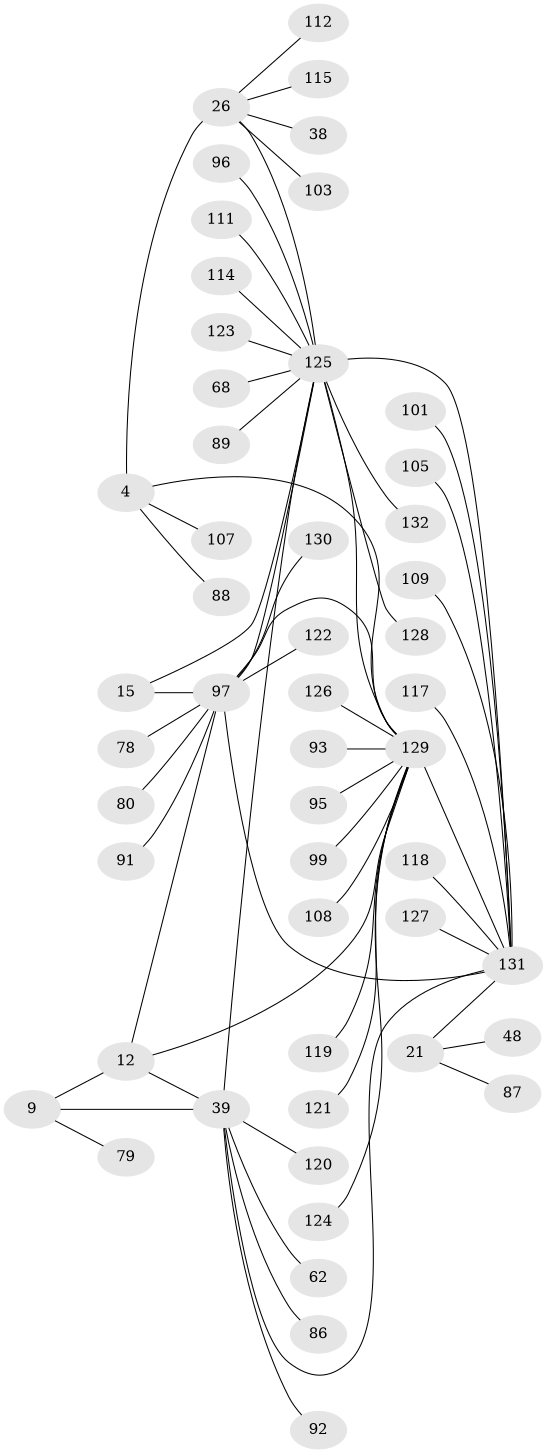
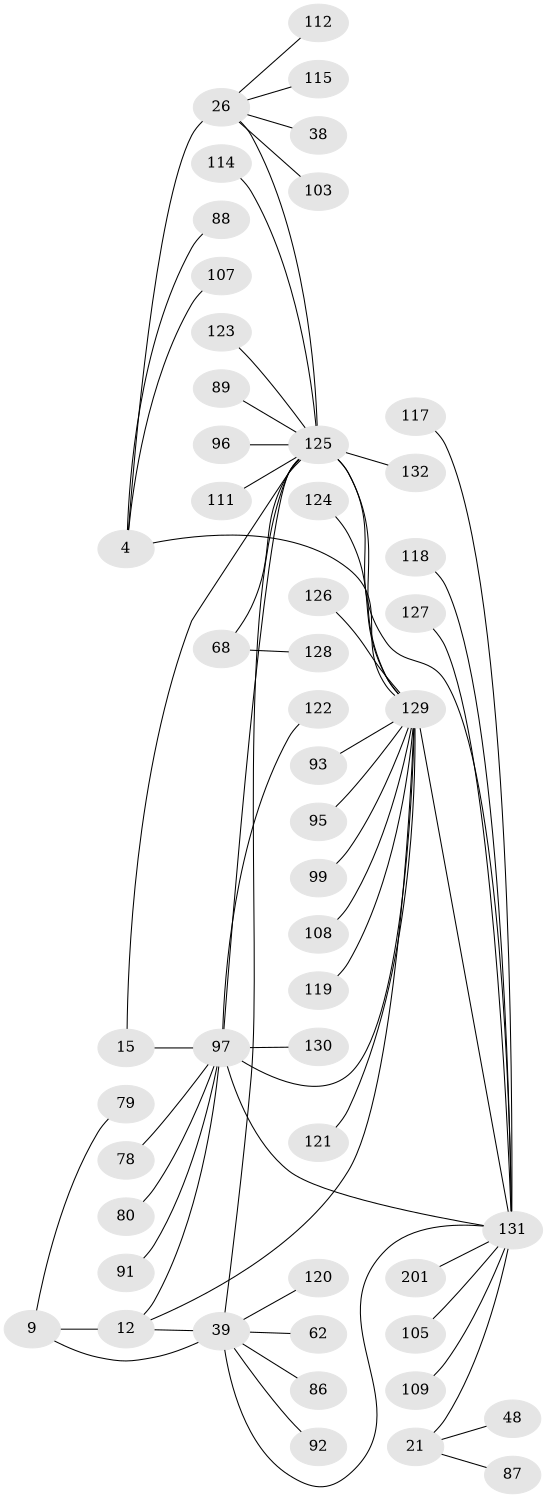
(416, 411) -> (416, 1278)
(356, 504) -> (269, 651)
